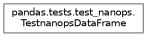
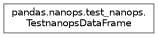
(74, 18) -> (79, 18)
